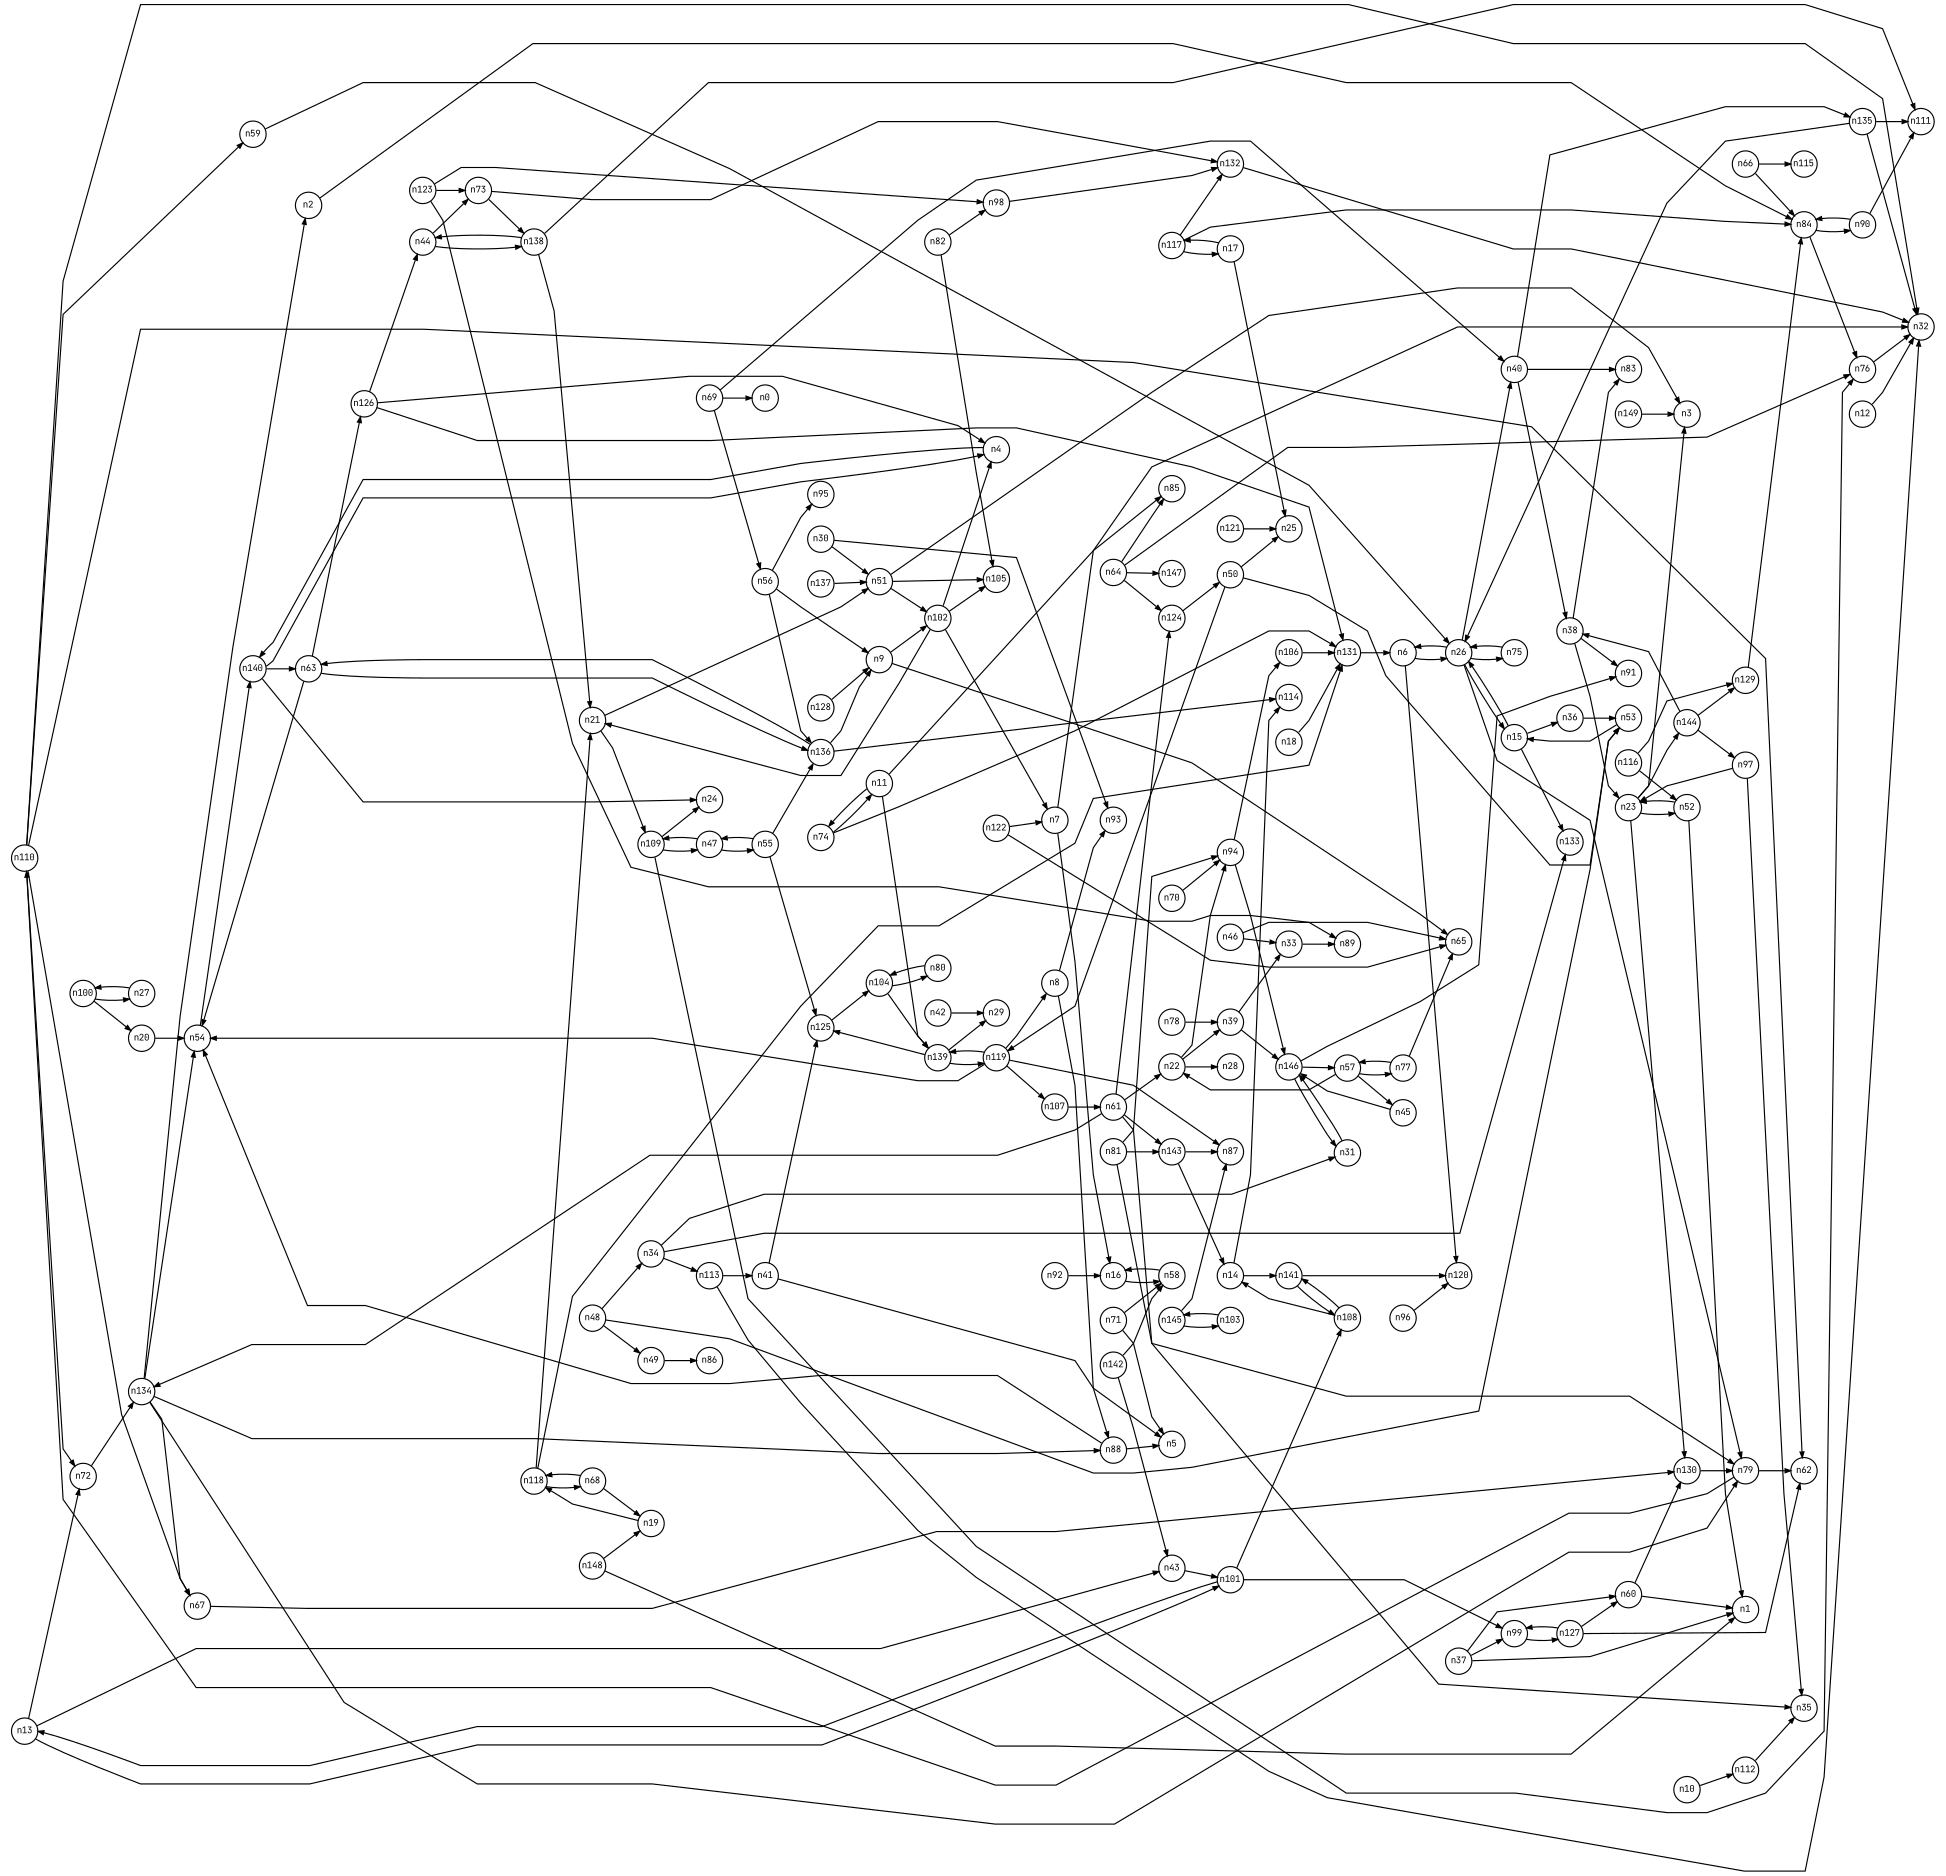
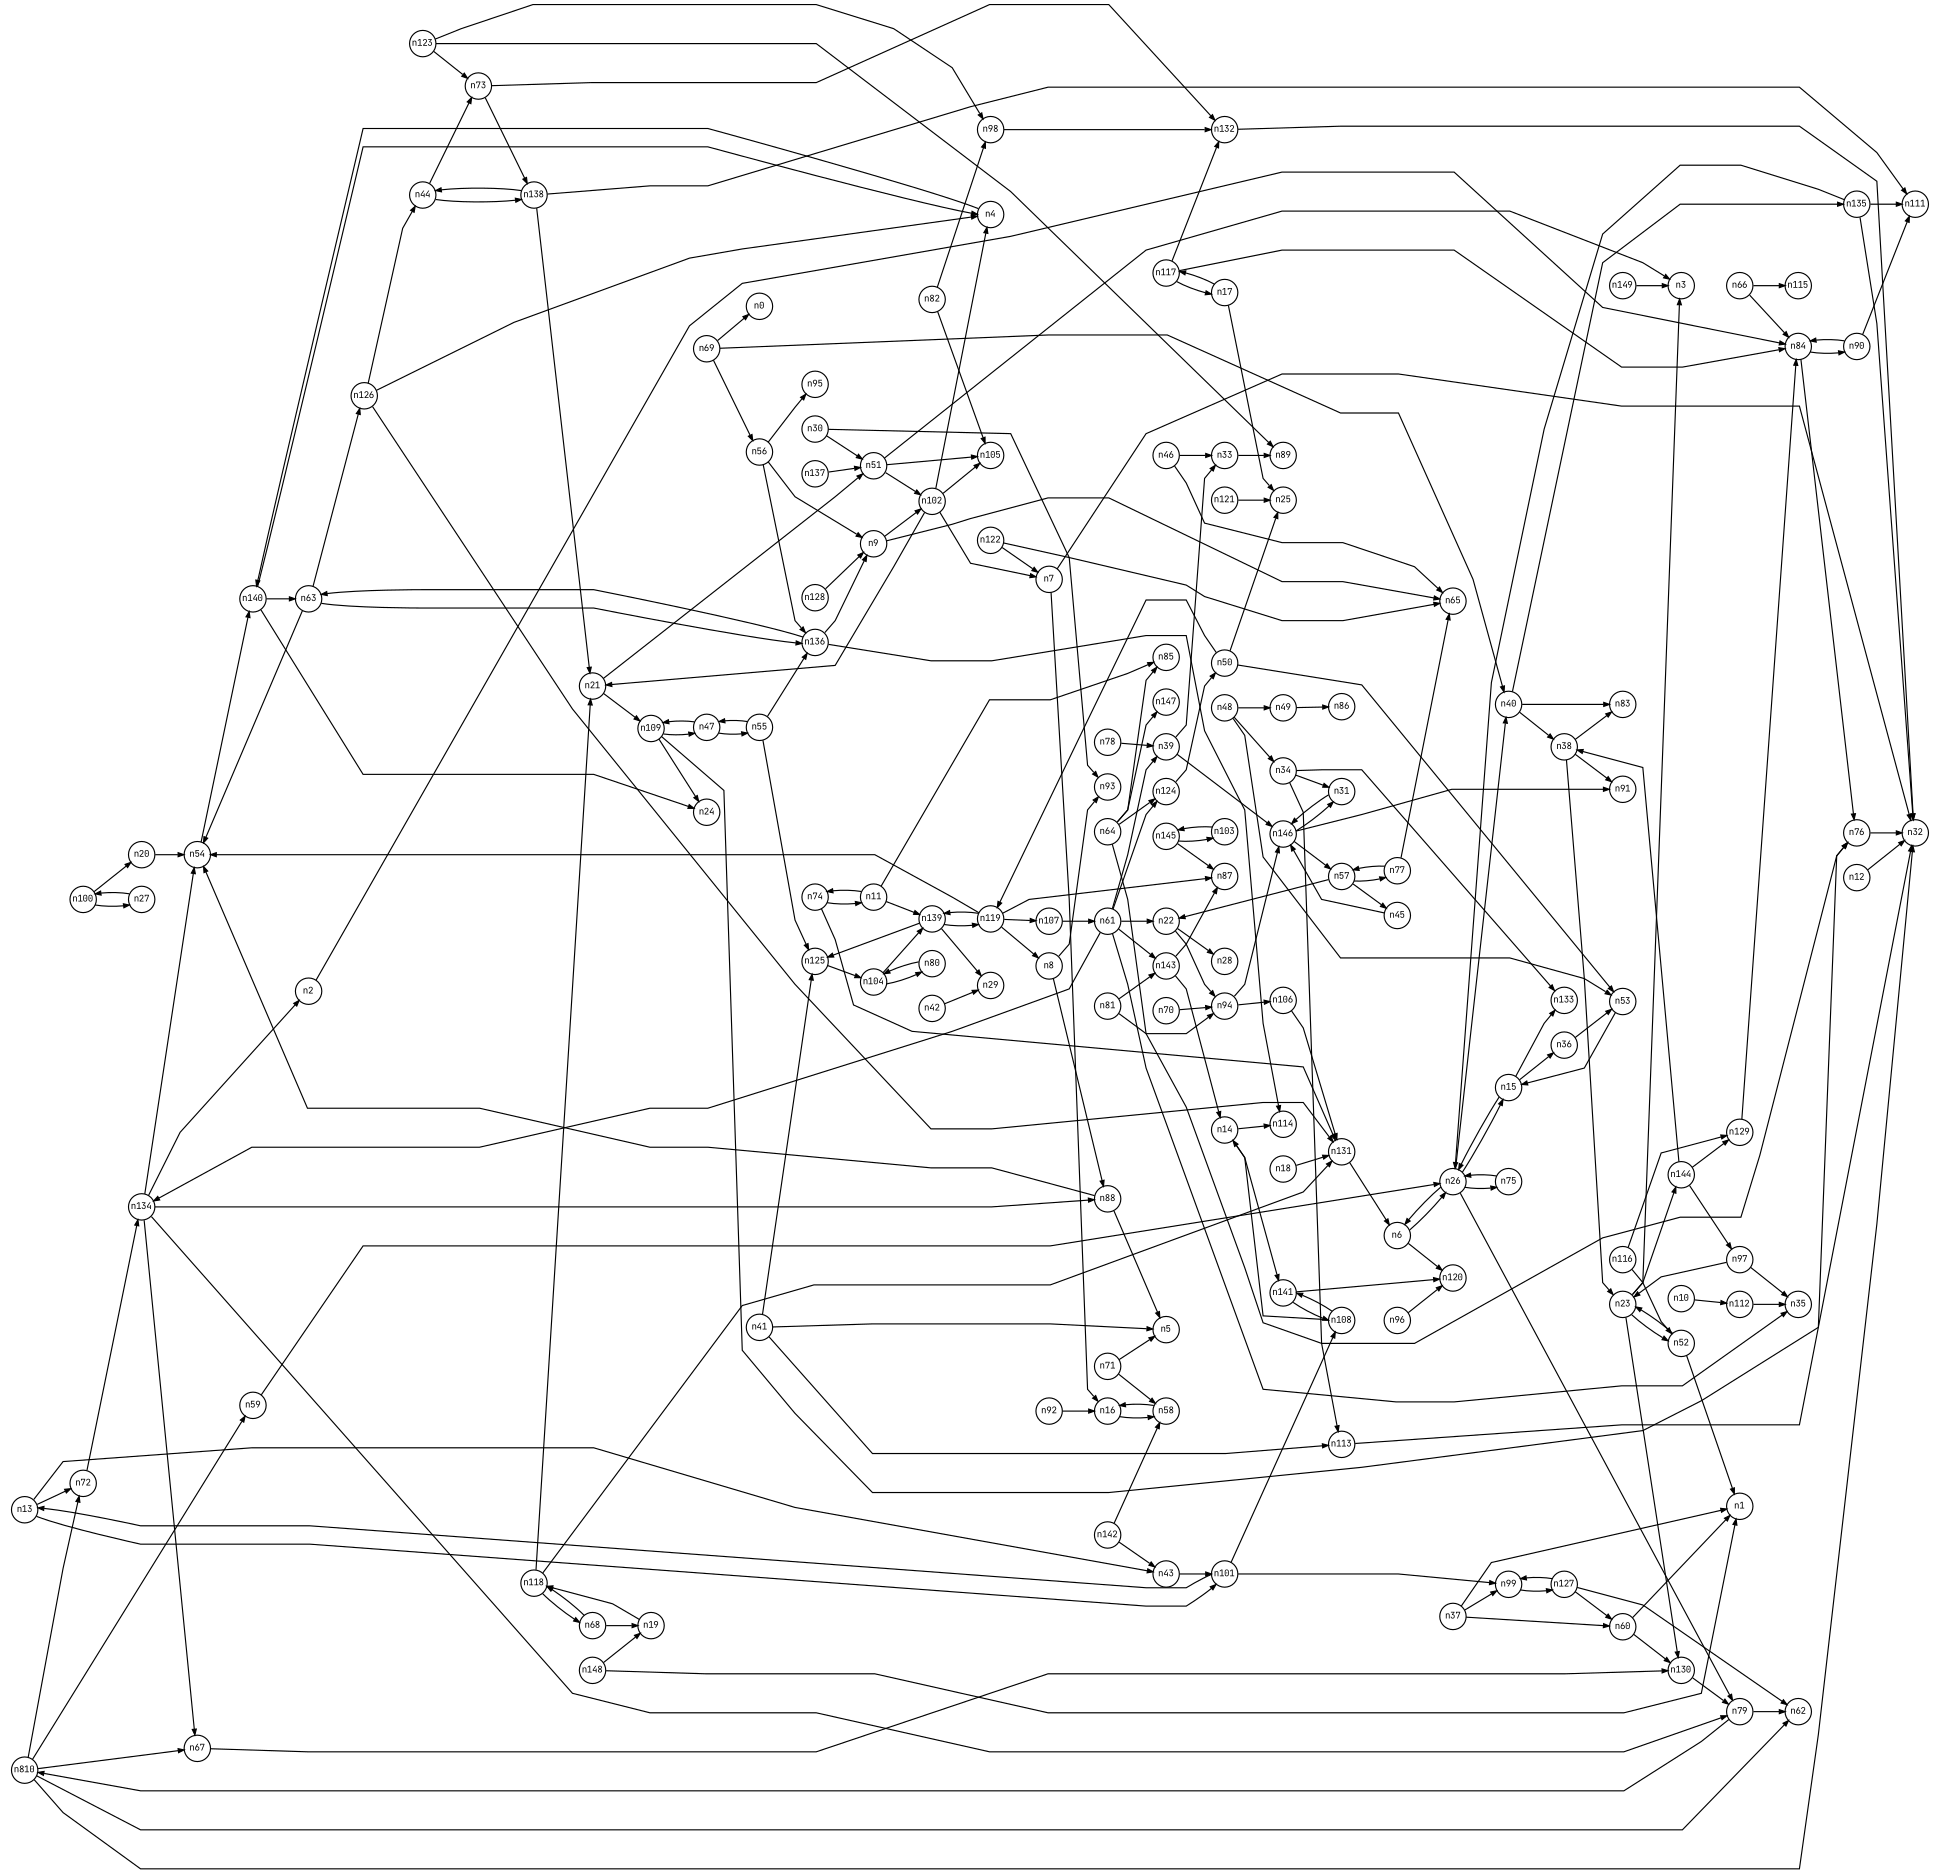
(25, 858) -> (25, 1770)
(1199, 1046) -> (1133, 831)
(734, 1276) -> (1019, 1454)
(1355, 1396) -> none
